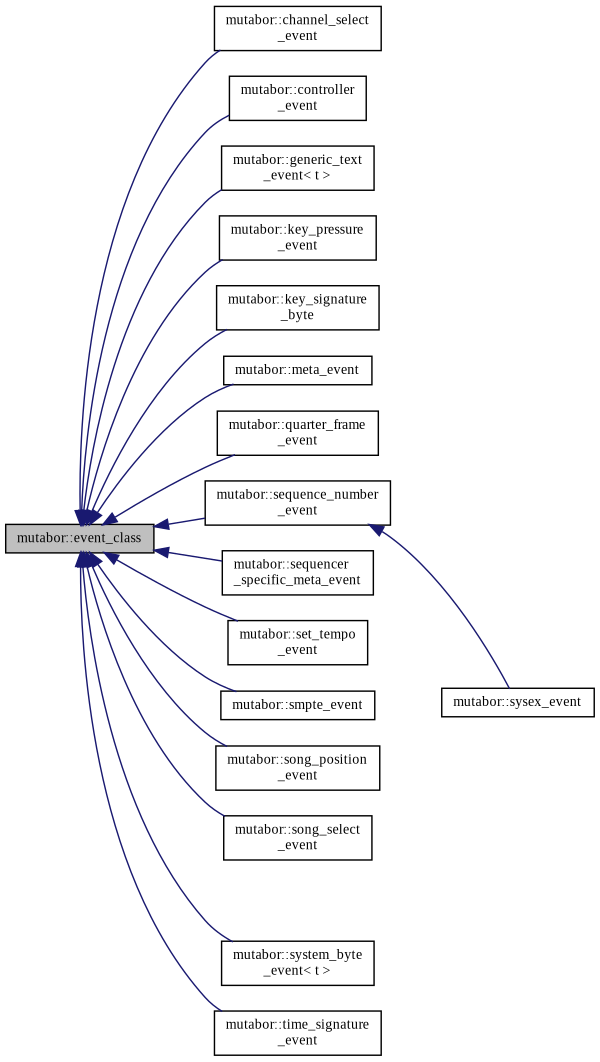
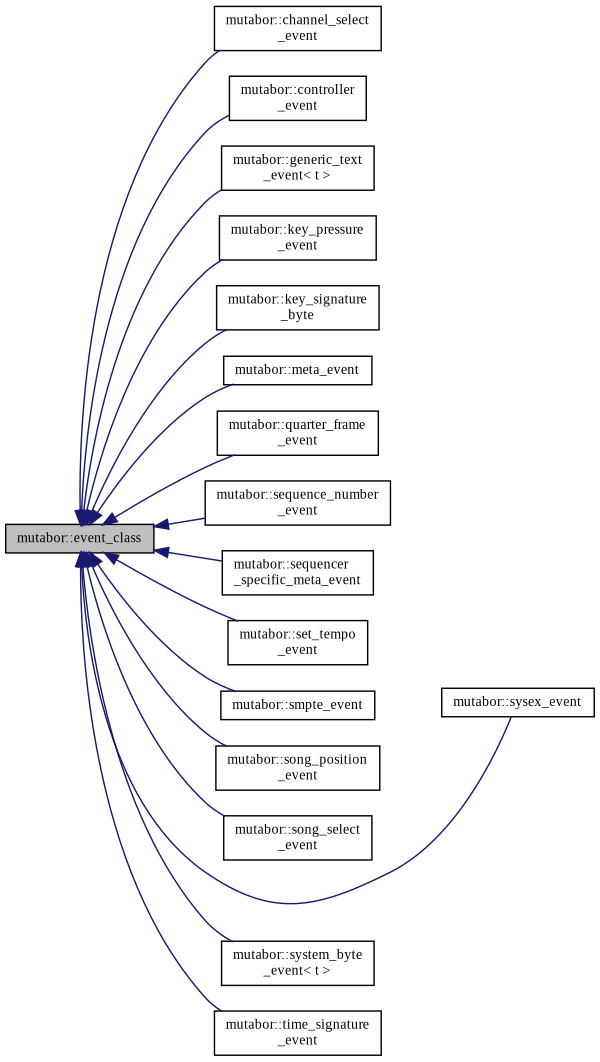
(455, 603) -> (230, 887)
